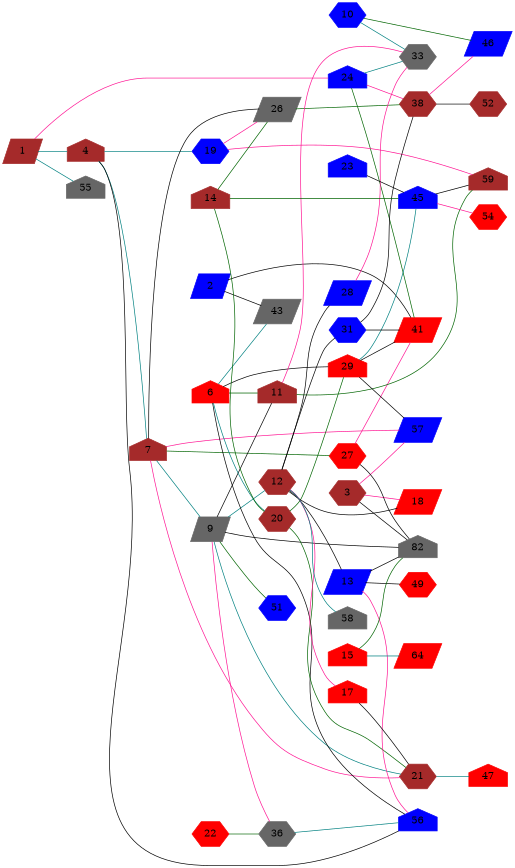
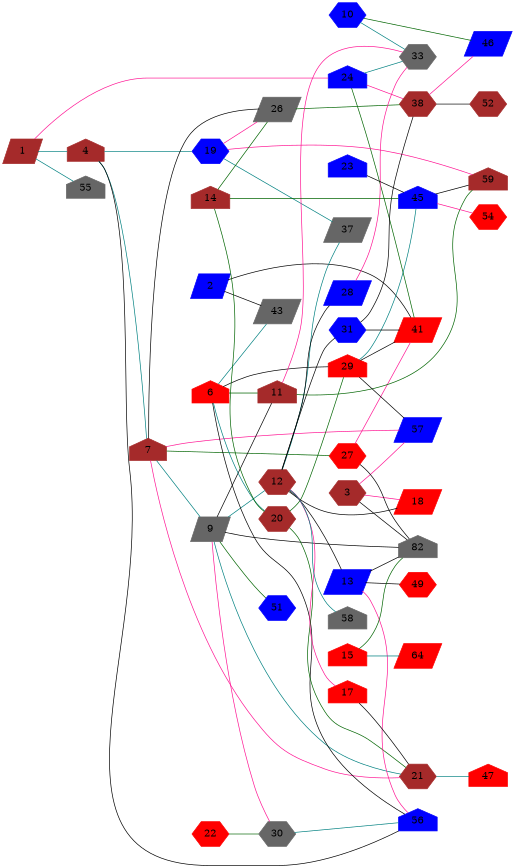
none -> (348, 230)
(277, 834) -> (277, 834)
